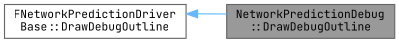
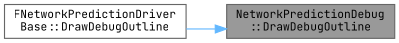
(212, 14) -> (201, 29)
